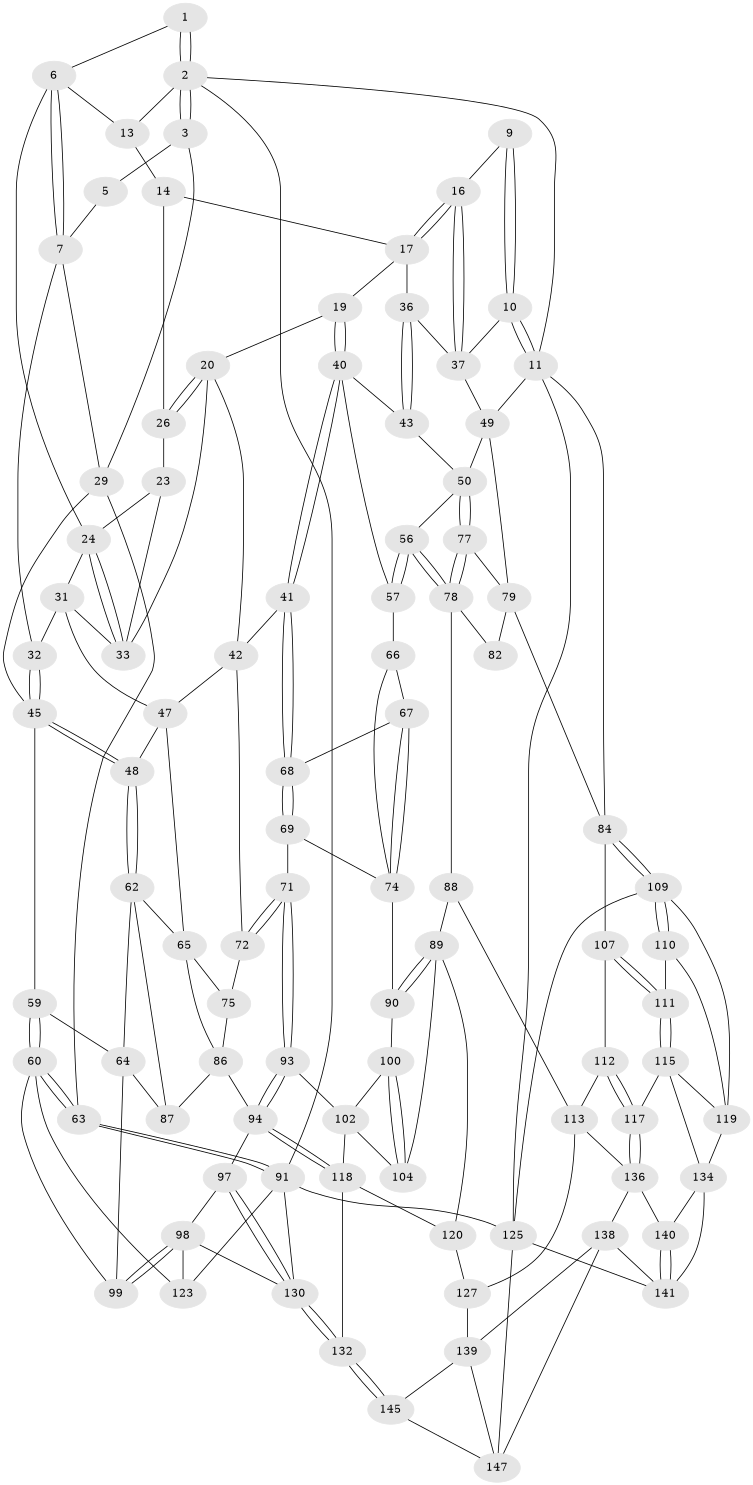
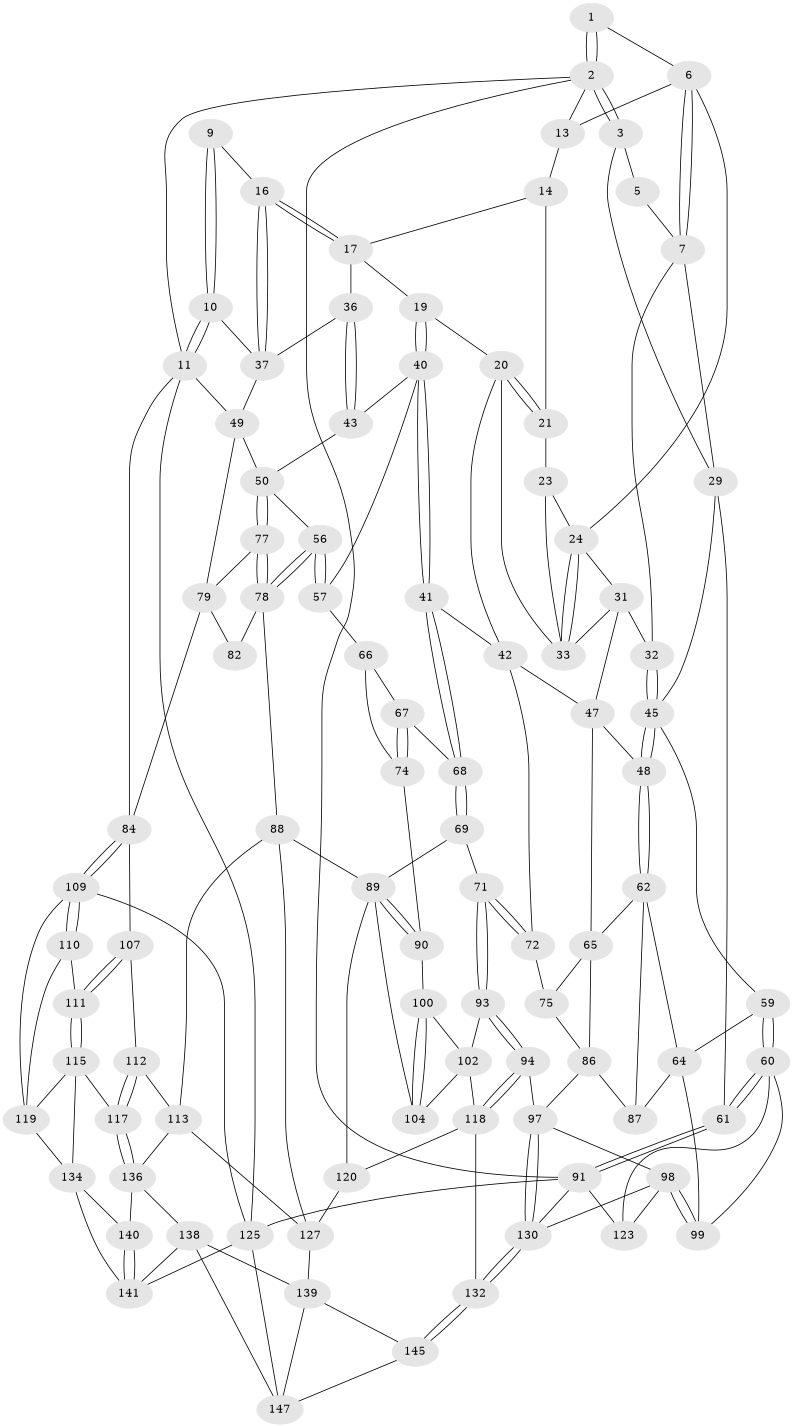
(164, 424) -> (546, 424)
(340, 859) -> (418, 859)
none -> (286, 1034)
(238, 1091) -> (562, 1091)
(79, 1120) -> (724, 1120)
